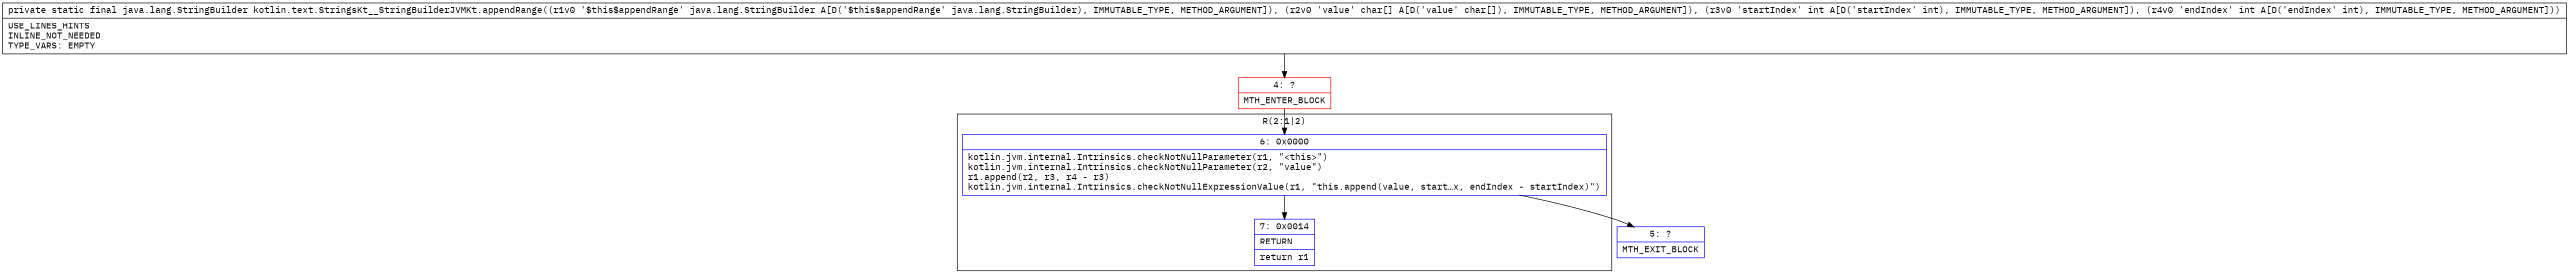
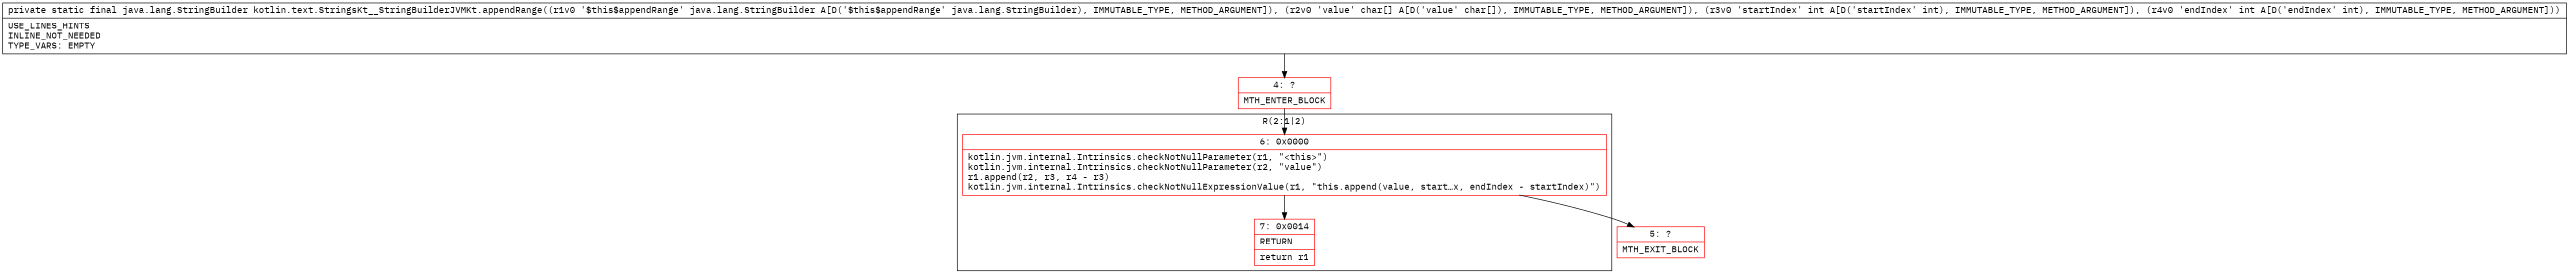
(1285, 165) -> (1285, 165)
(1285, 242) -> (1285, 242)
(1661, 242) -> (1661, 242)
